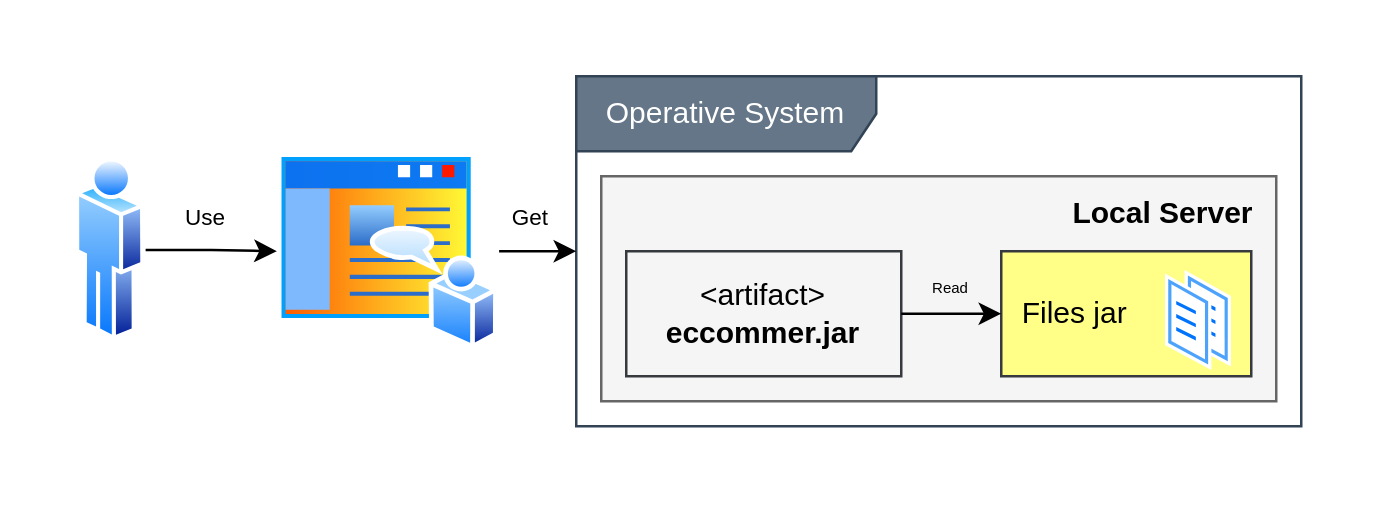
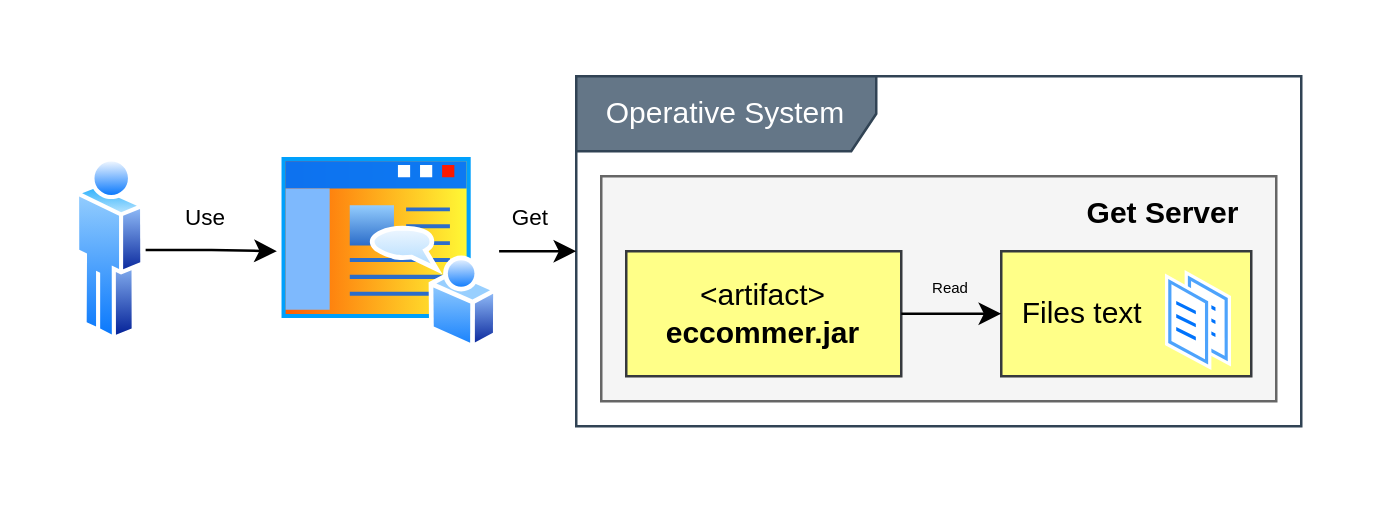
(1164, 214) -> (1164, 214)
(764, 314) -> (764, 314)
(1070, 314) -> (1079, 314)
